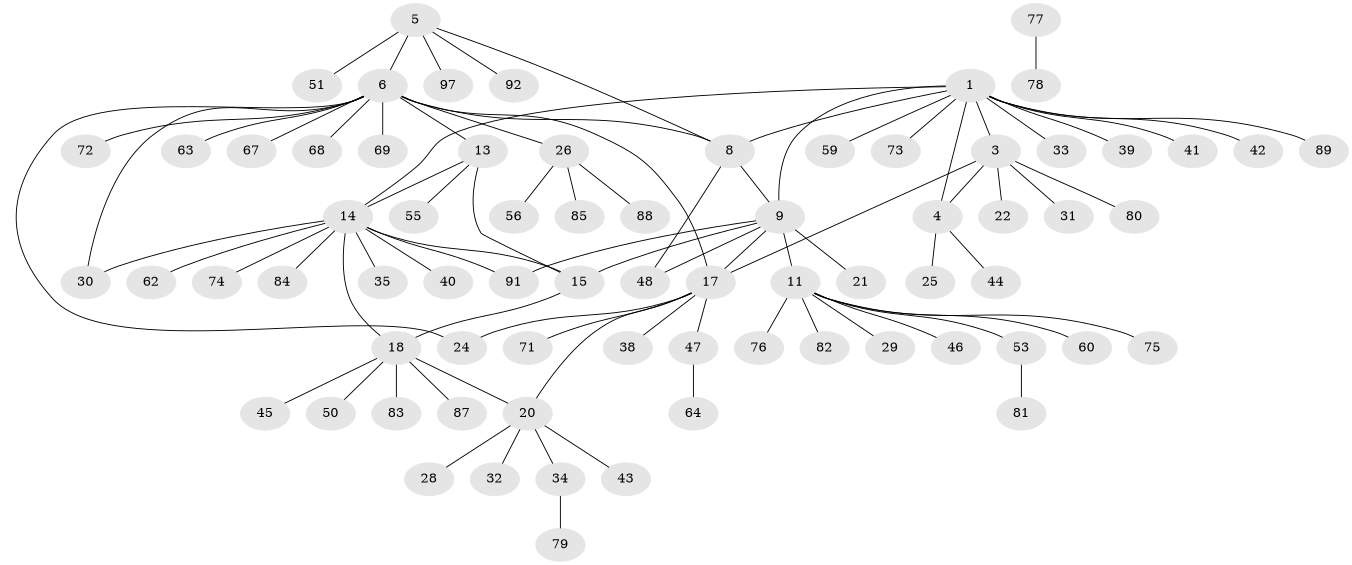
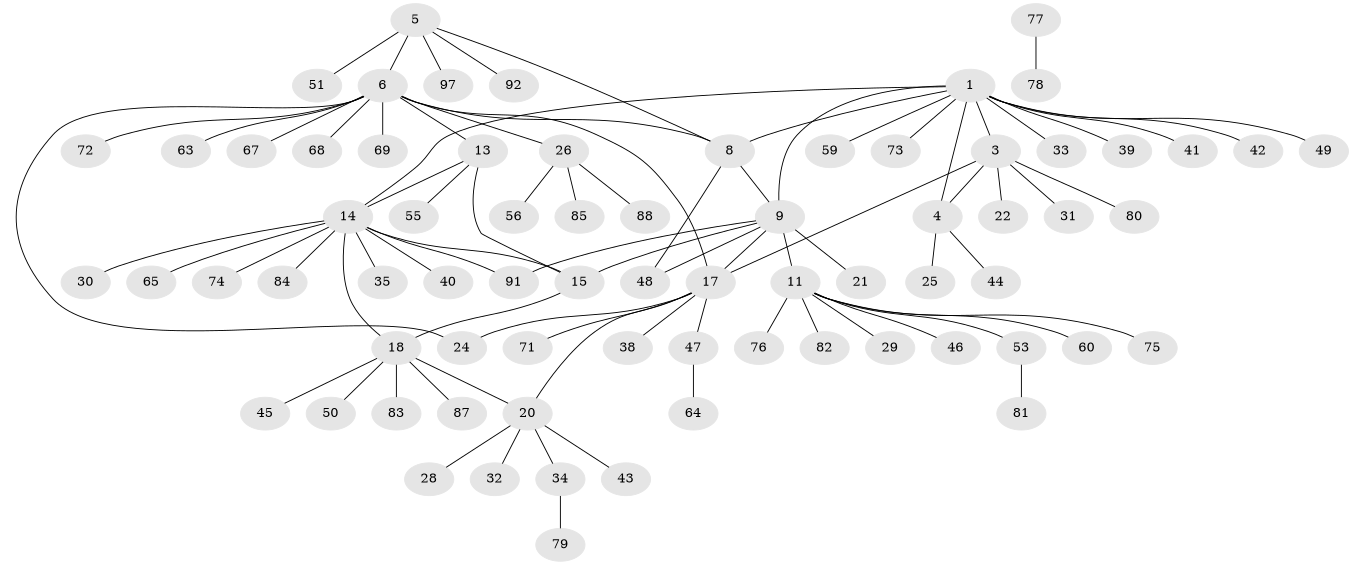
(183, 117) -> none
(1324, 151) -> (1324, 151)
(151, 282) -> (151, 282)
